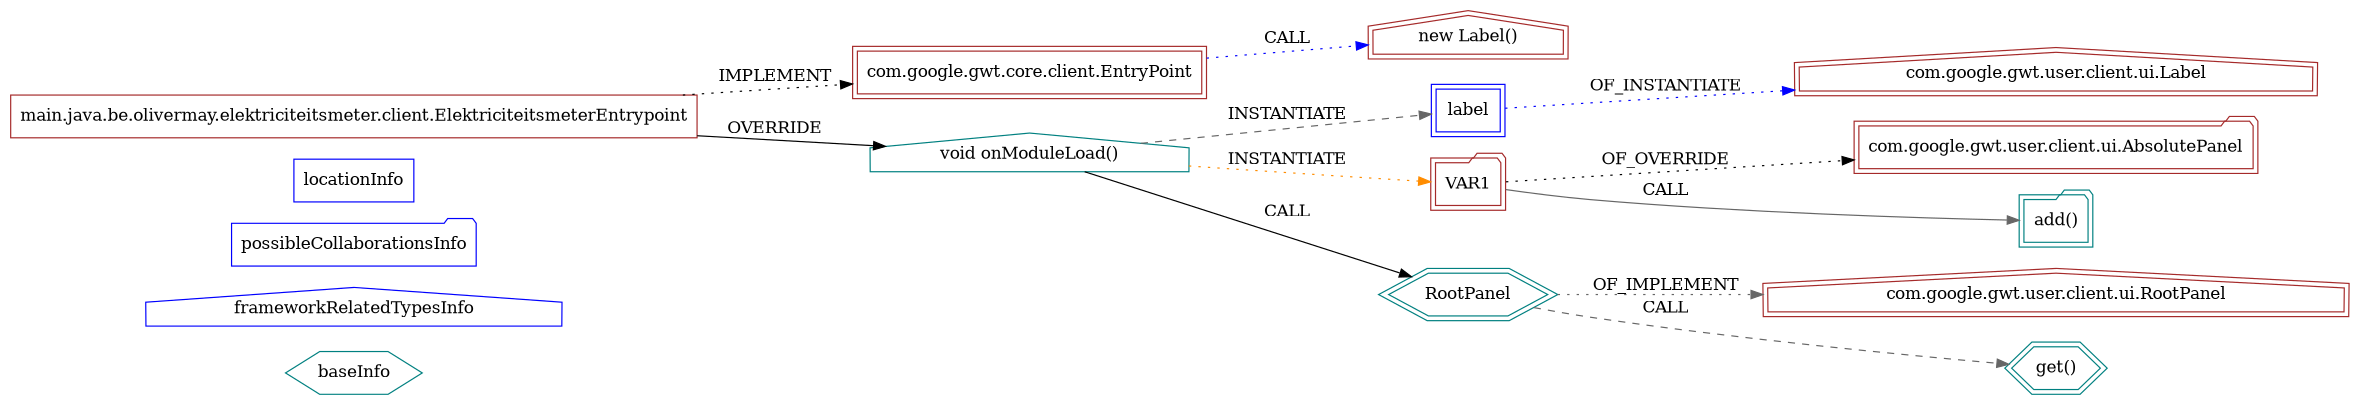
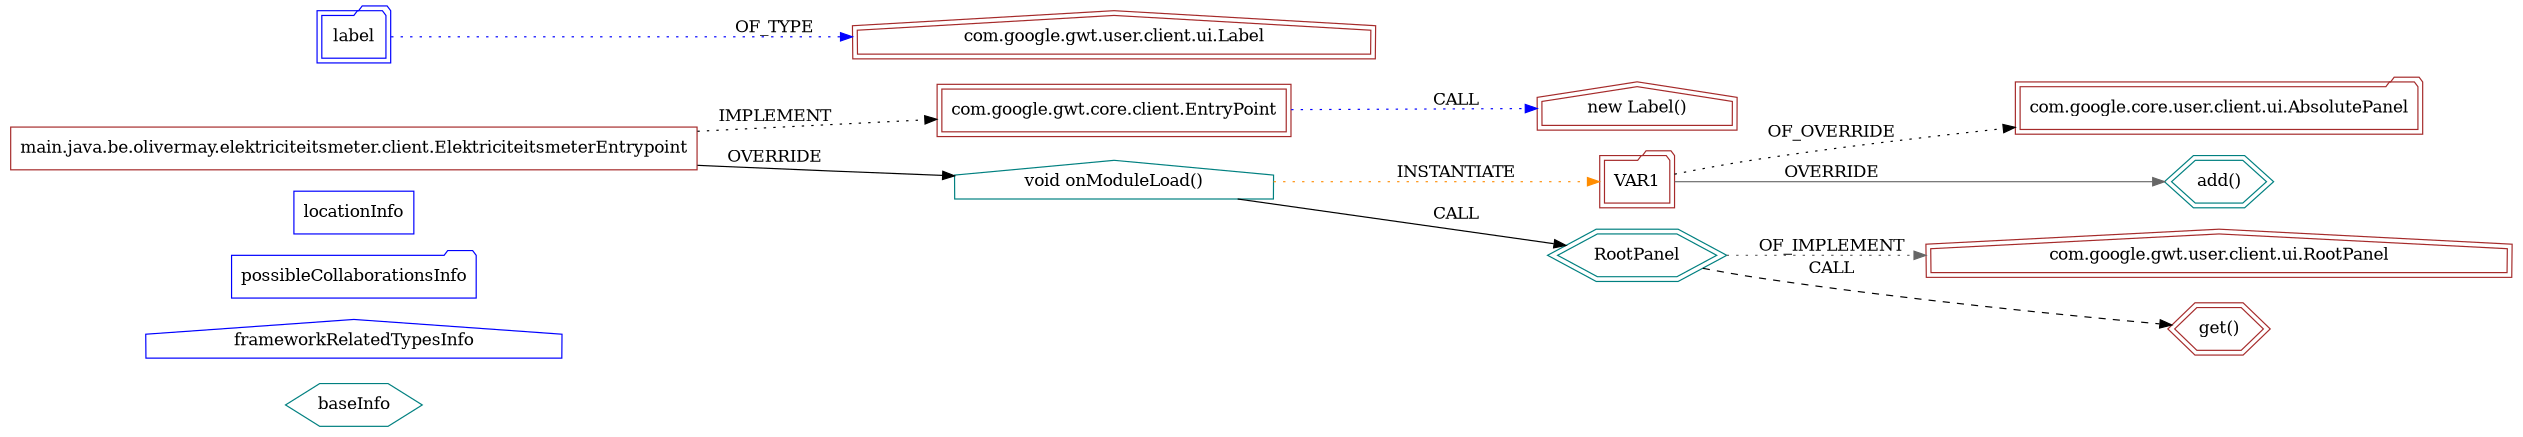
(1666, 86) -> (775, 28)
(1468, 110) -> (354, 37)
(1280, 129) -> none
(2056, 147) -> (2219, 108)
(1666, 191) -> (1832, 173)
(2056, 221) -> (2219, 182)
(1765, 340) -> (1931, 300)
(2056, 368) -> (2219, 329)
